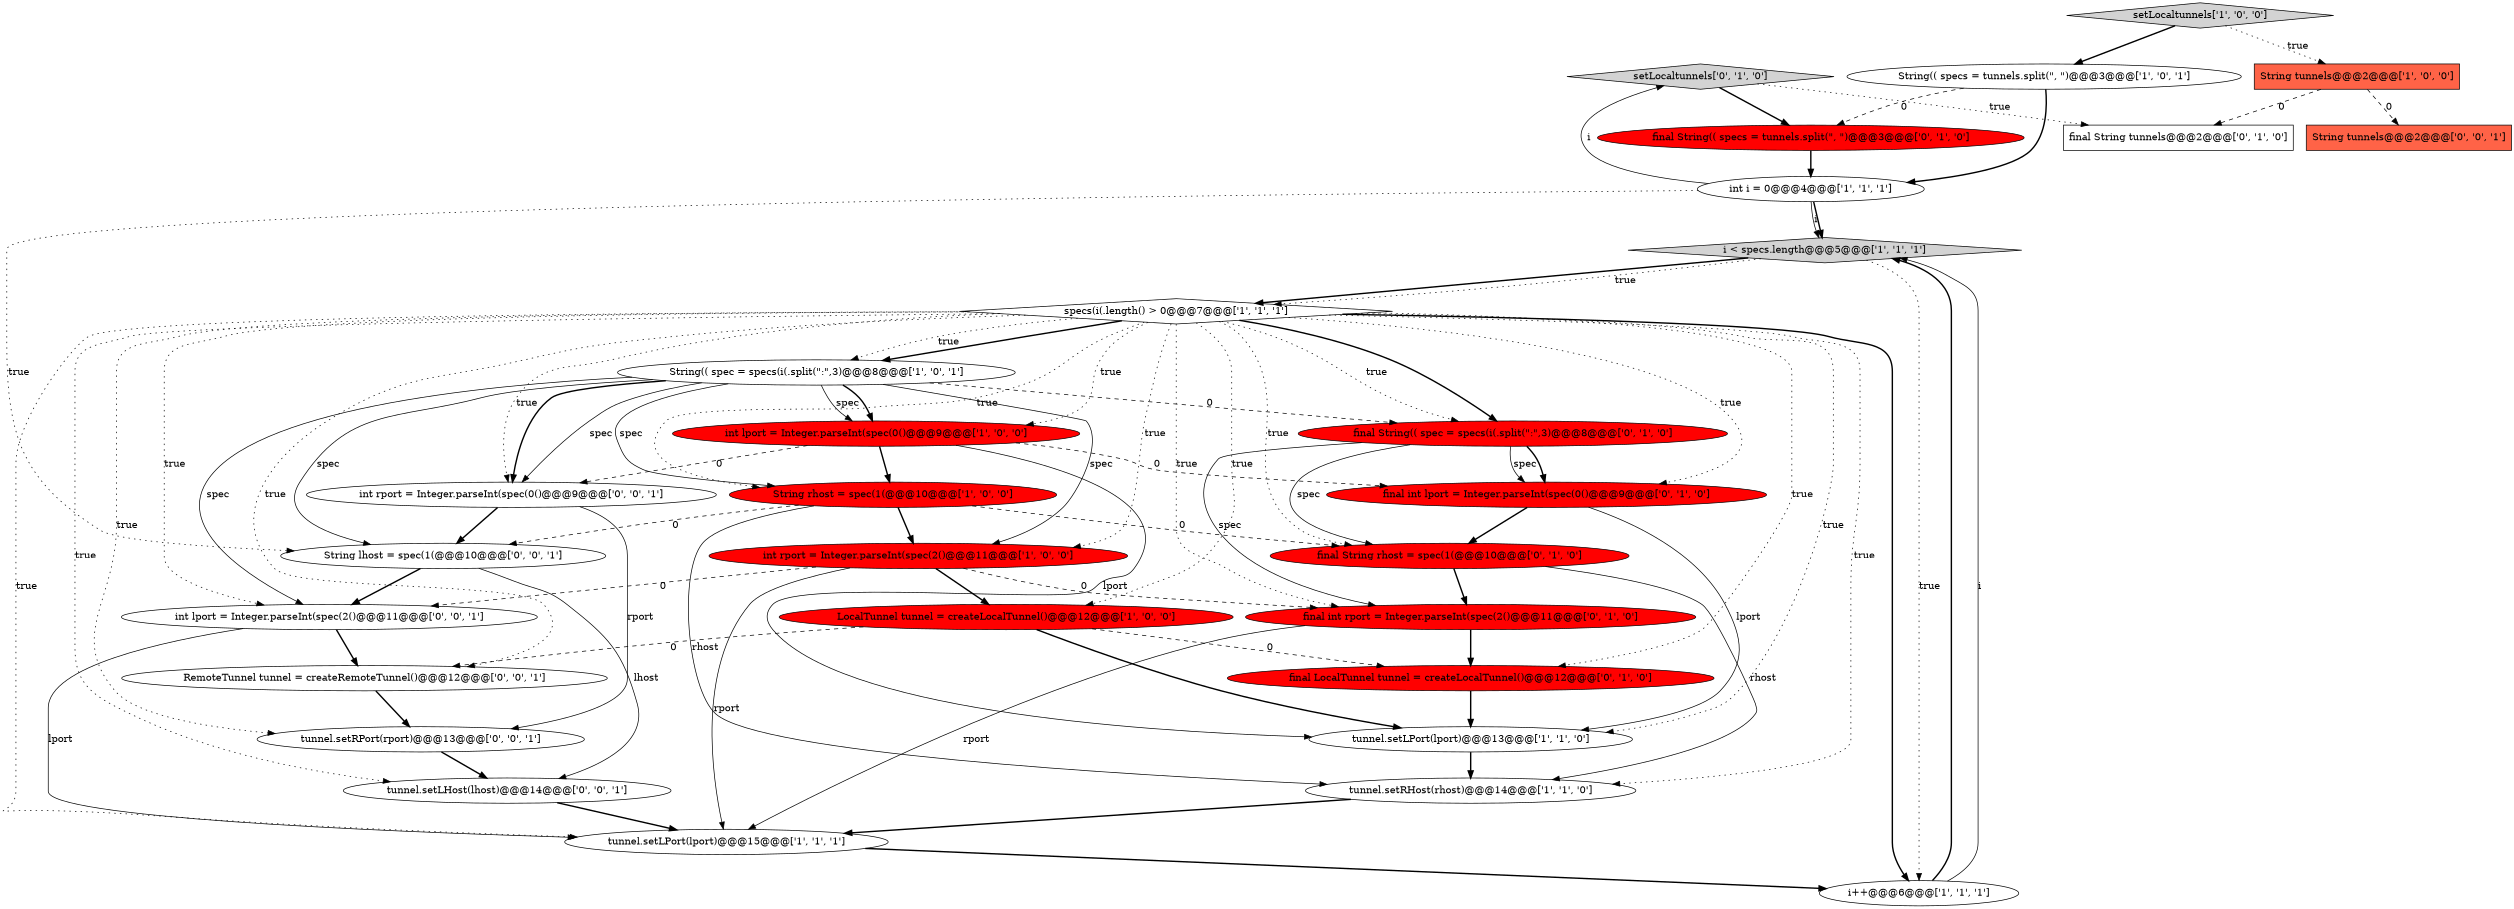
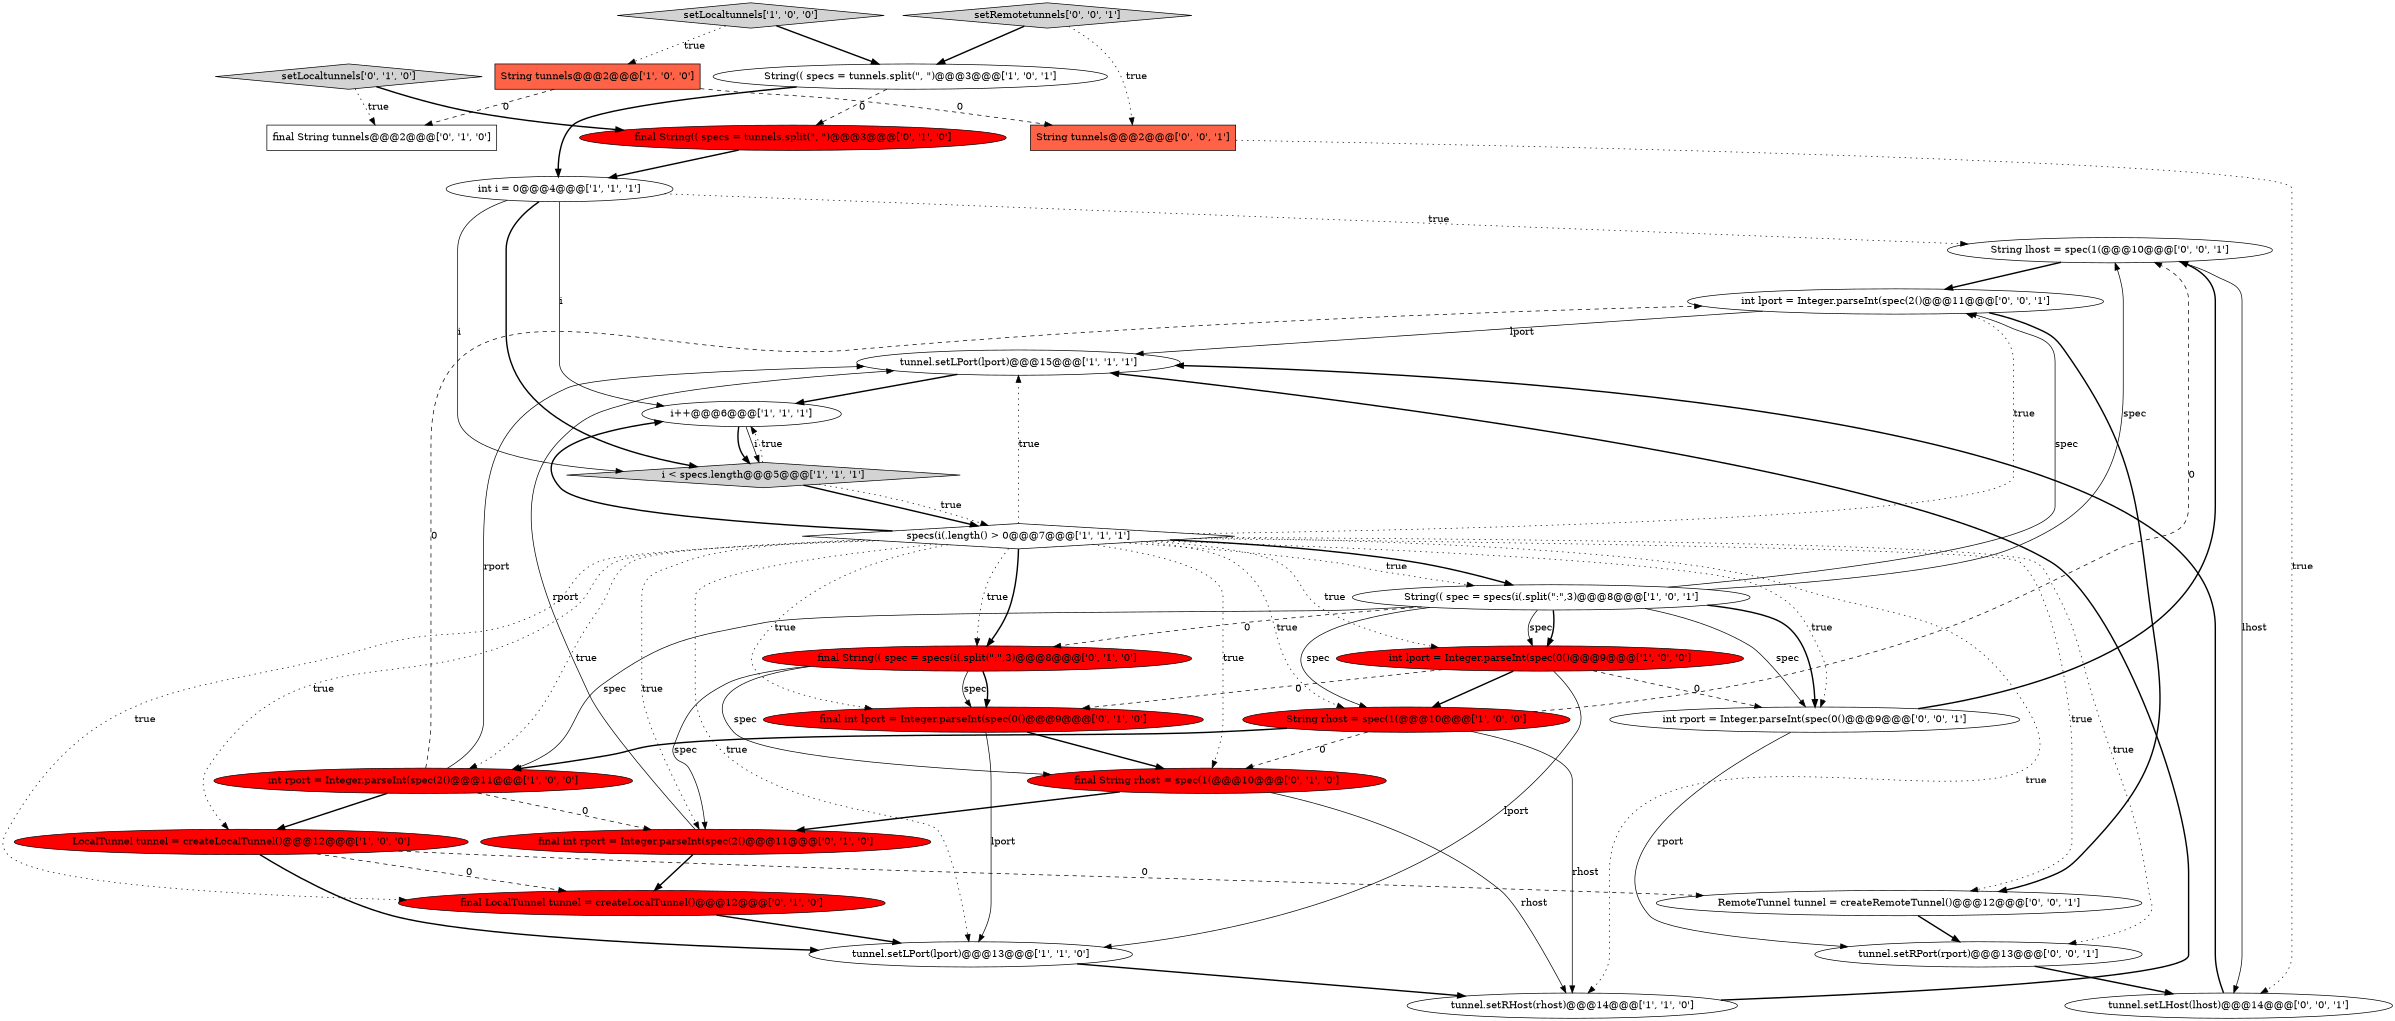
none -> (1047, 15)
(1594, 156) -> (560, 338)
(174, 332) -> (2170, 171)
